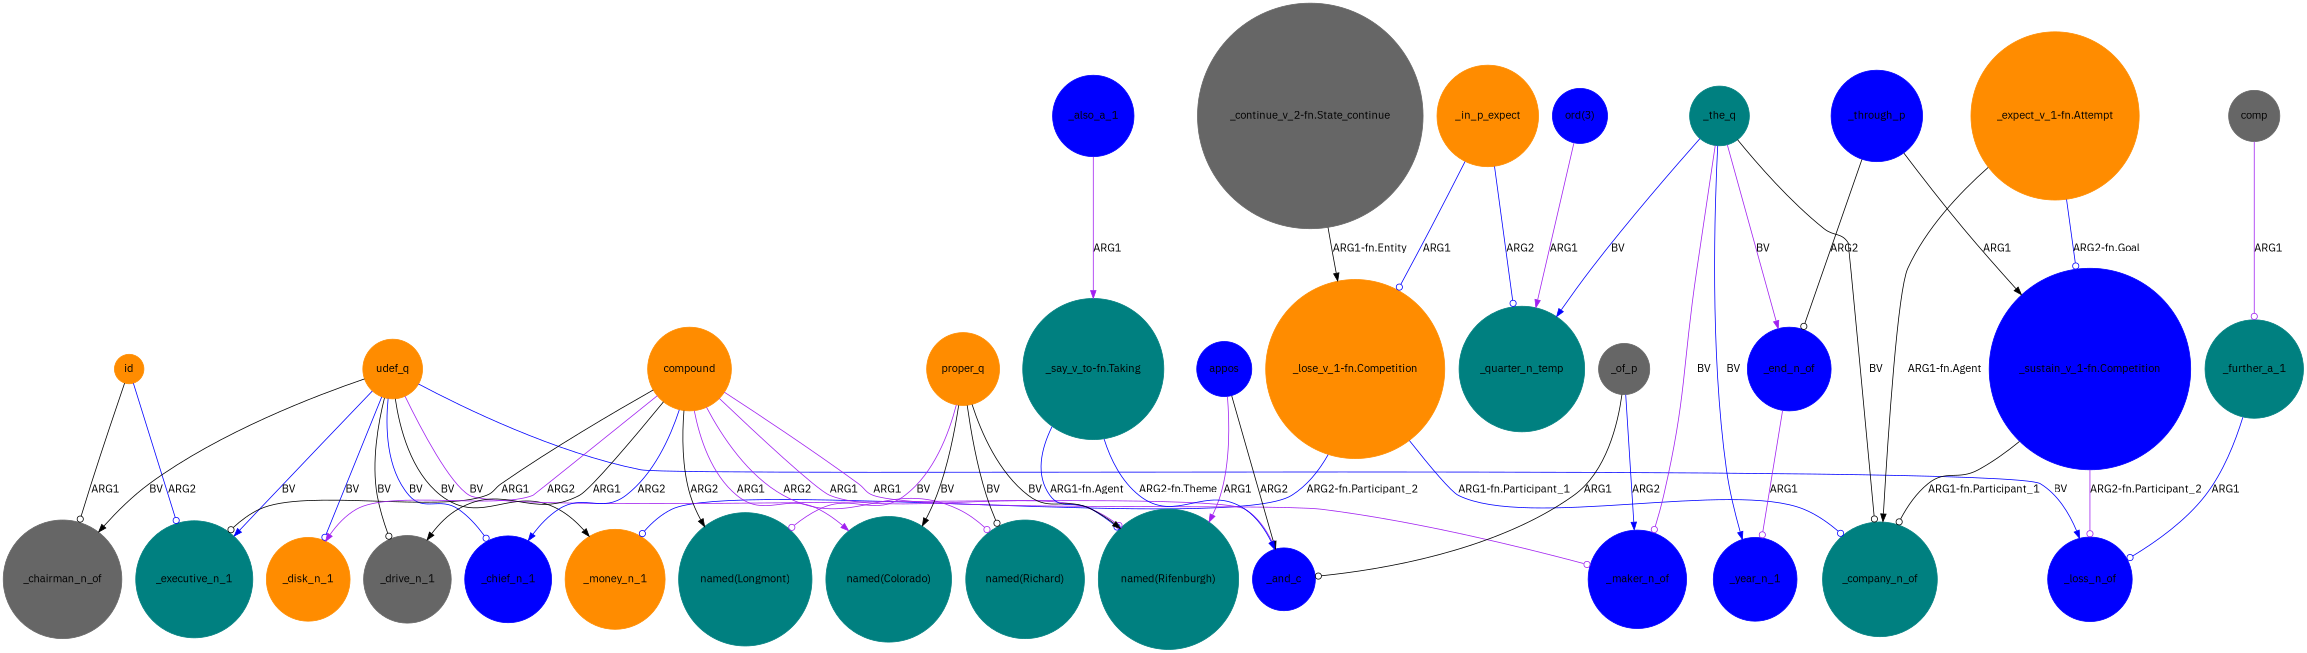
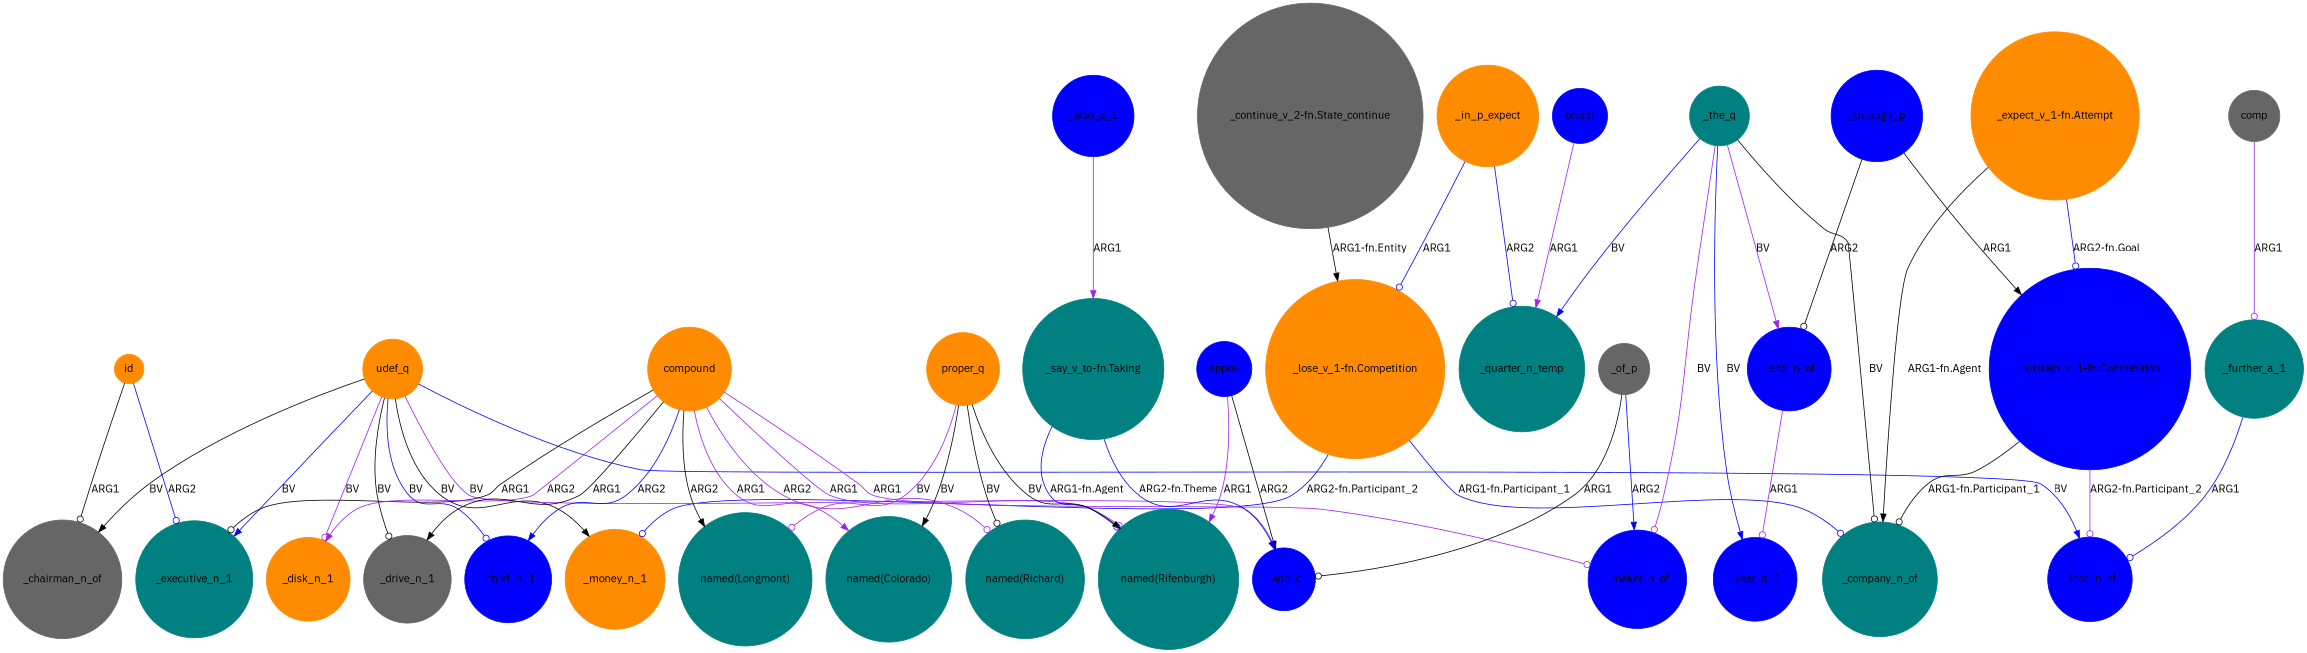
(354, 466) -> (354, 466)
